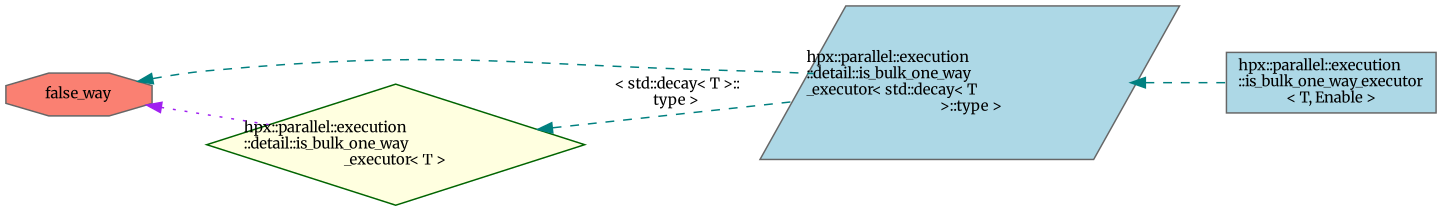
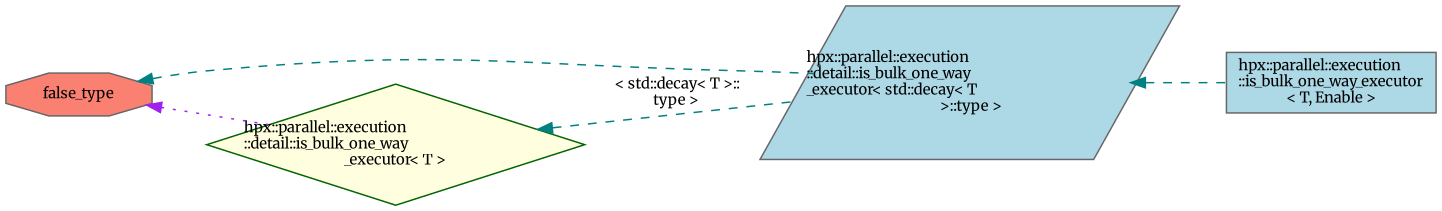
(79, 94) -> (79, 94)
